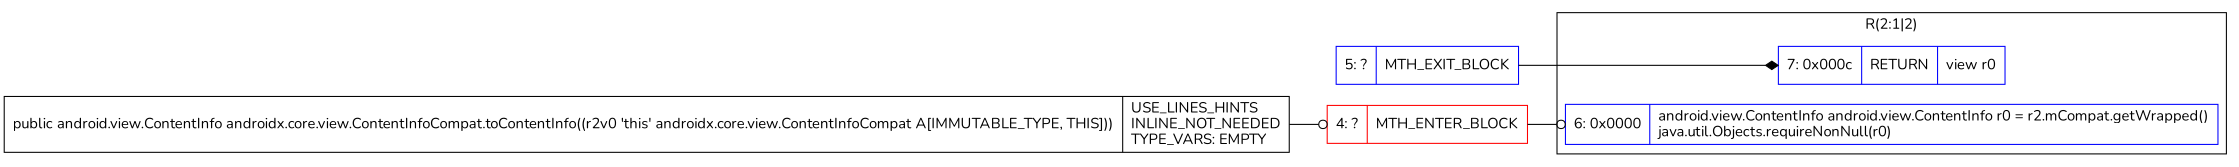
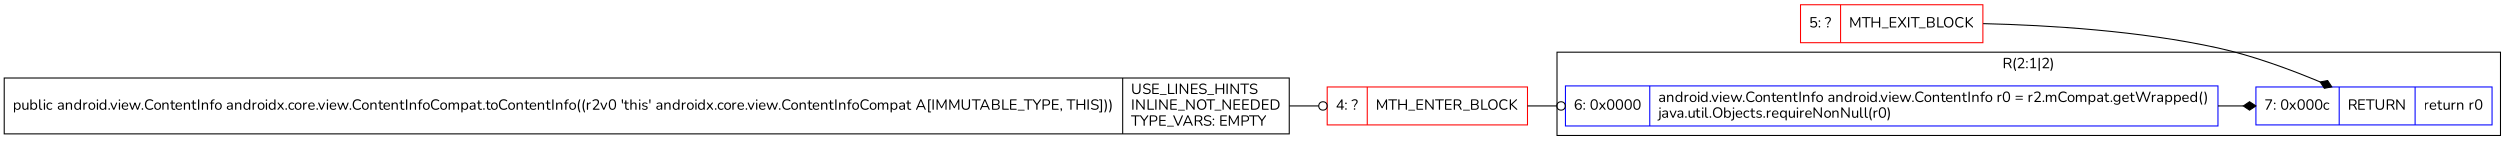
(1427, 65) -> (1892, 24)
(1971, 65) -> (2454, 105)
none -> (2231, 106)
